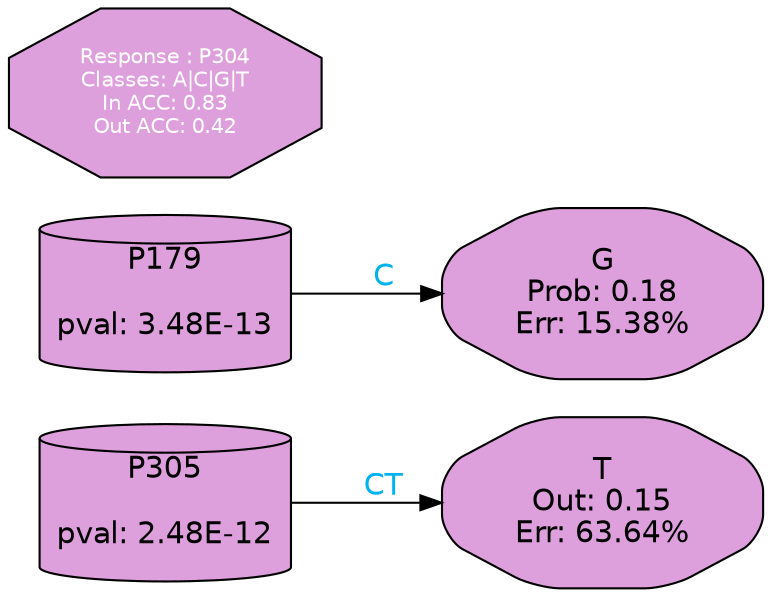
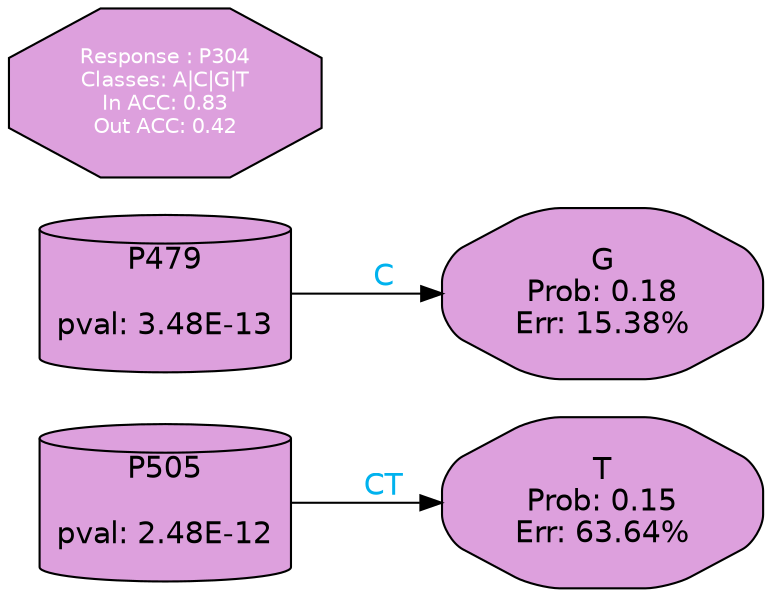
(165, 294) -> (165, 294)
(165, 503) -> (165, 503)
(603, 503) -> (603, 503)
